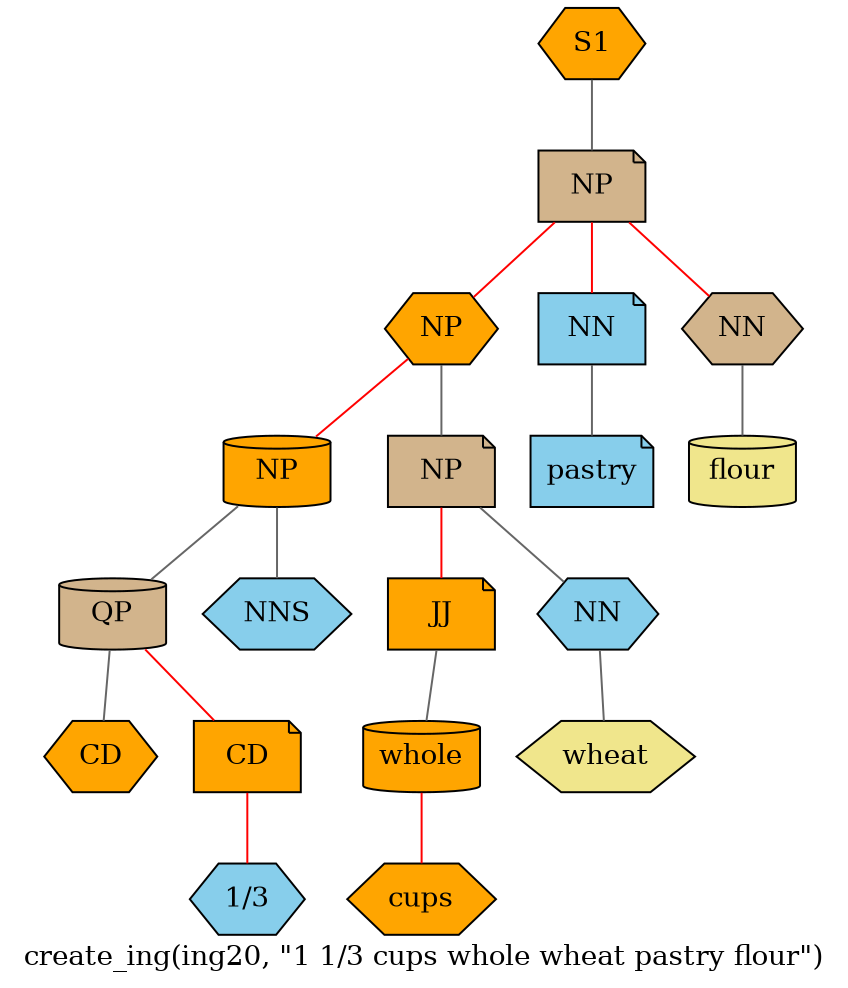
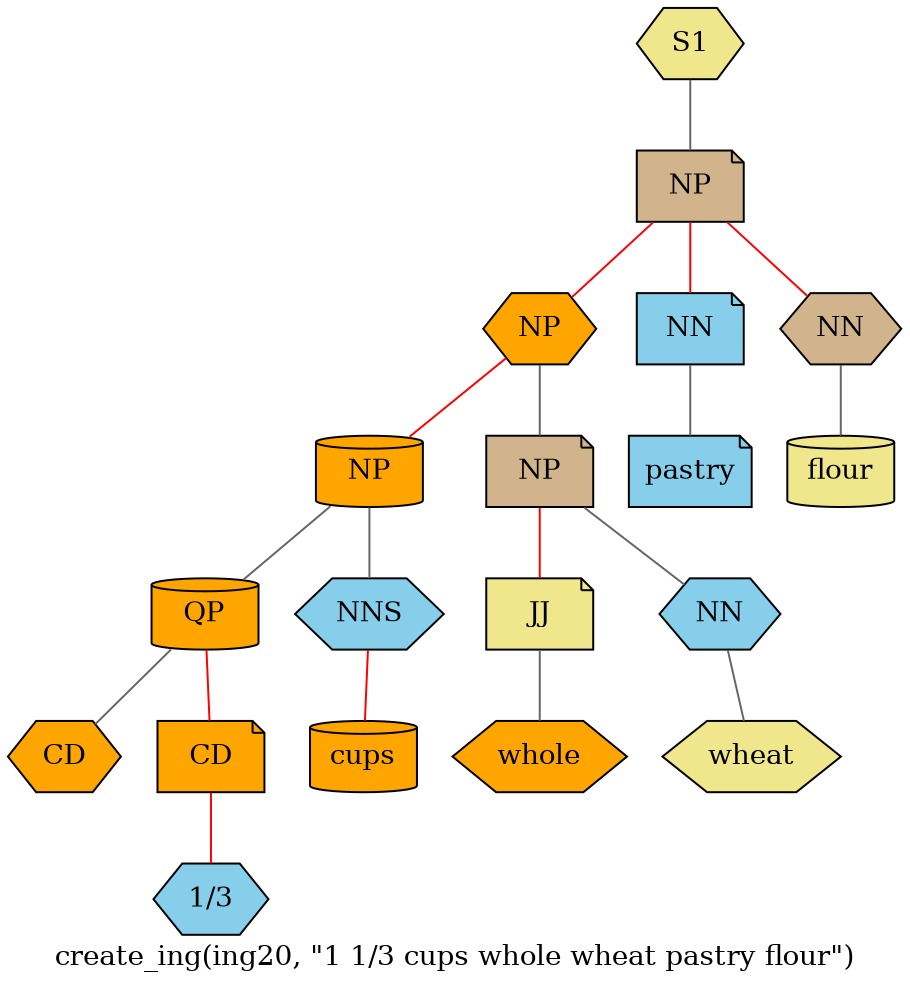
(592, 44) -> (690, 44)
(113, 614) -> (205, 614)
(441, 614) -> (540, 614)
(422, 757) -> (540, 757)
(422, 828) -> (366, 685)
(422, 899) -> (363, 757)
